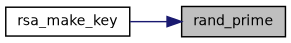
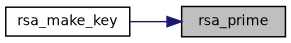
(234, 22) -> (234, 22)
